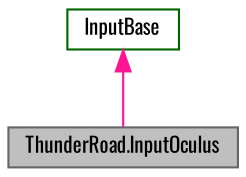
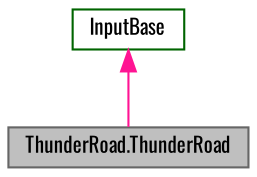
(123, 147) -> (128, 147)
